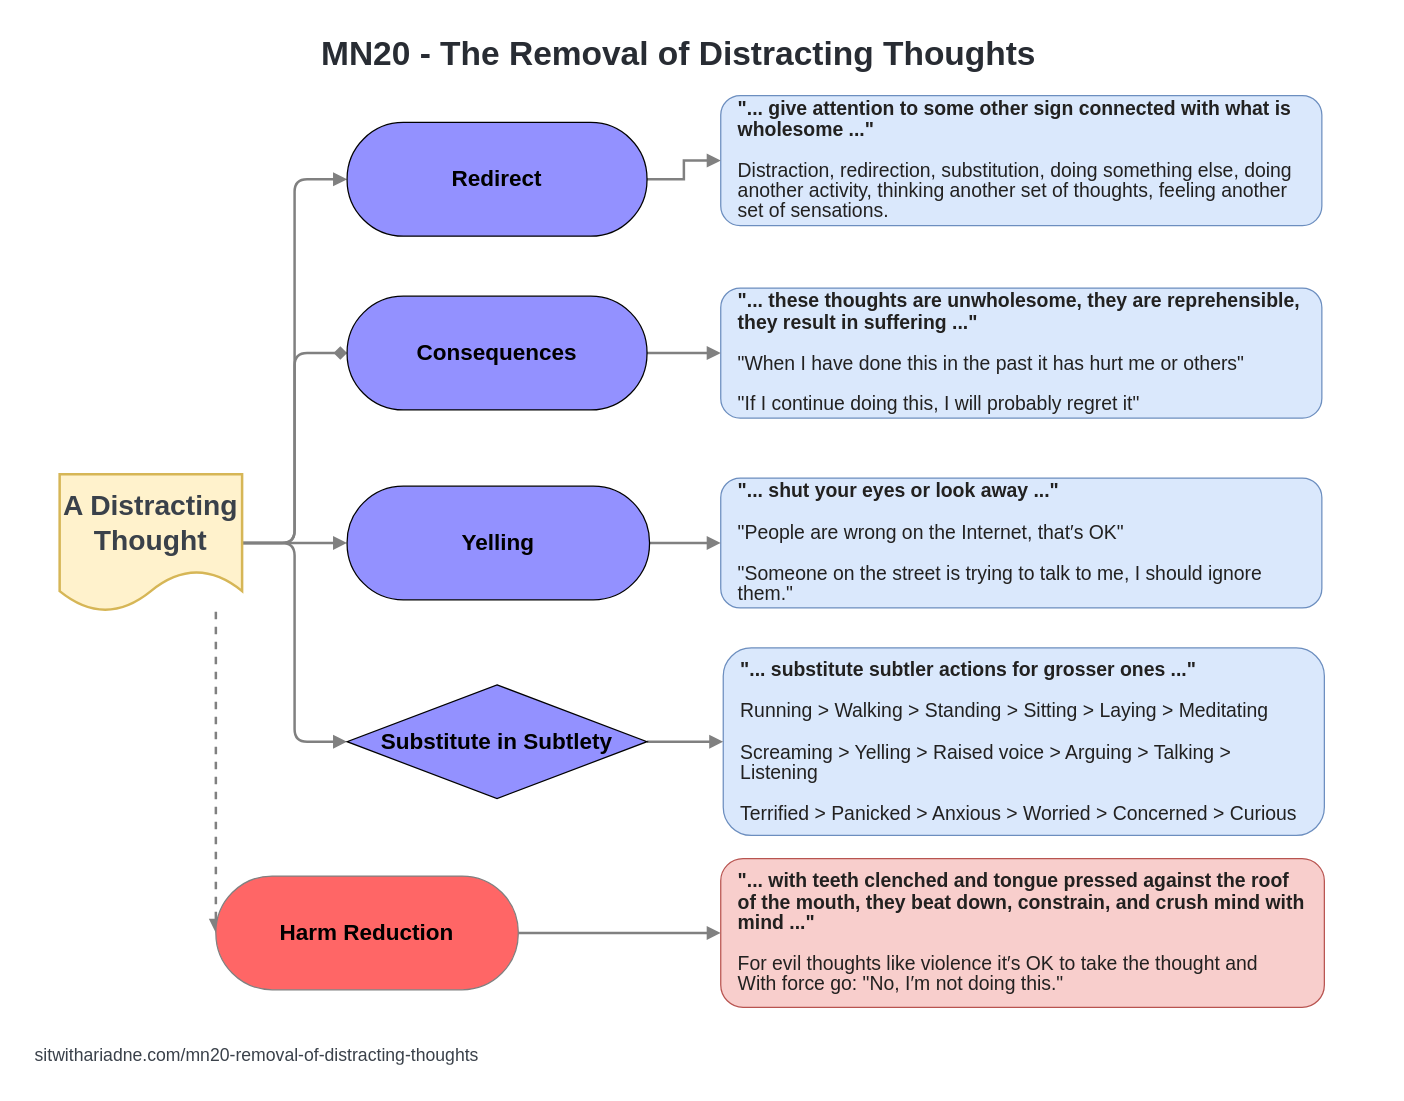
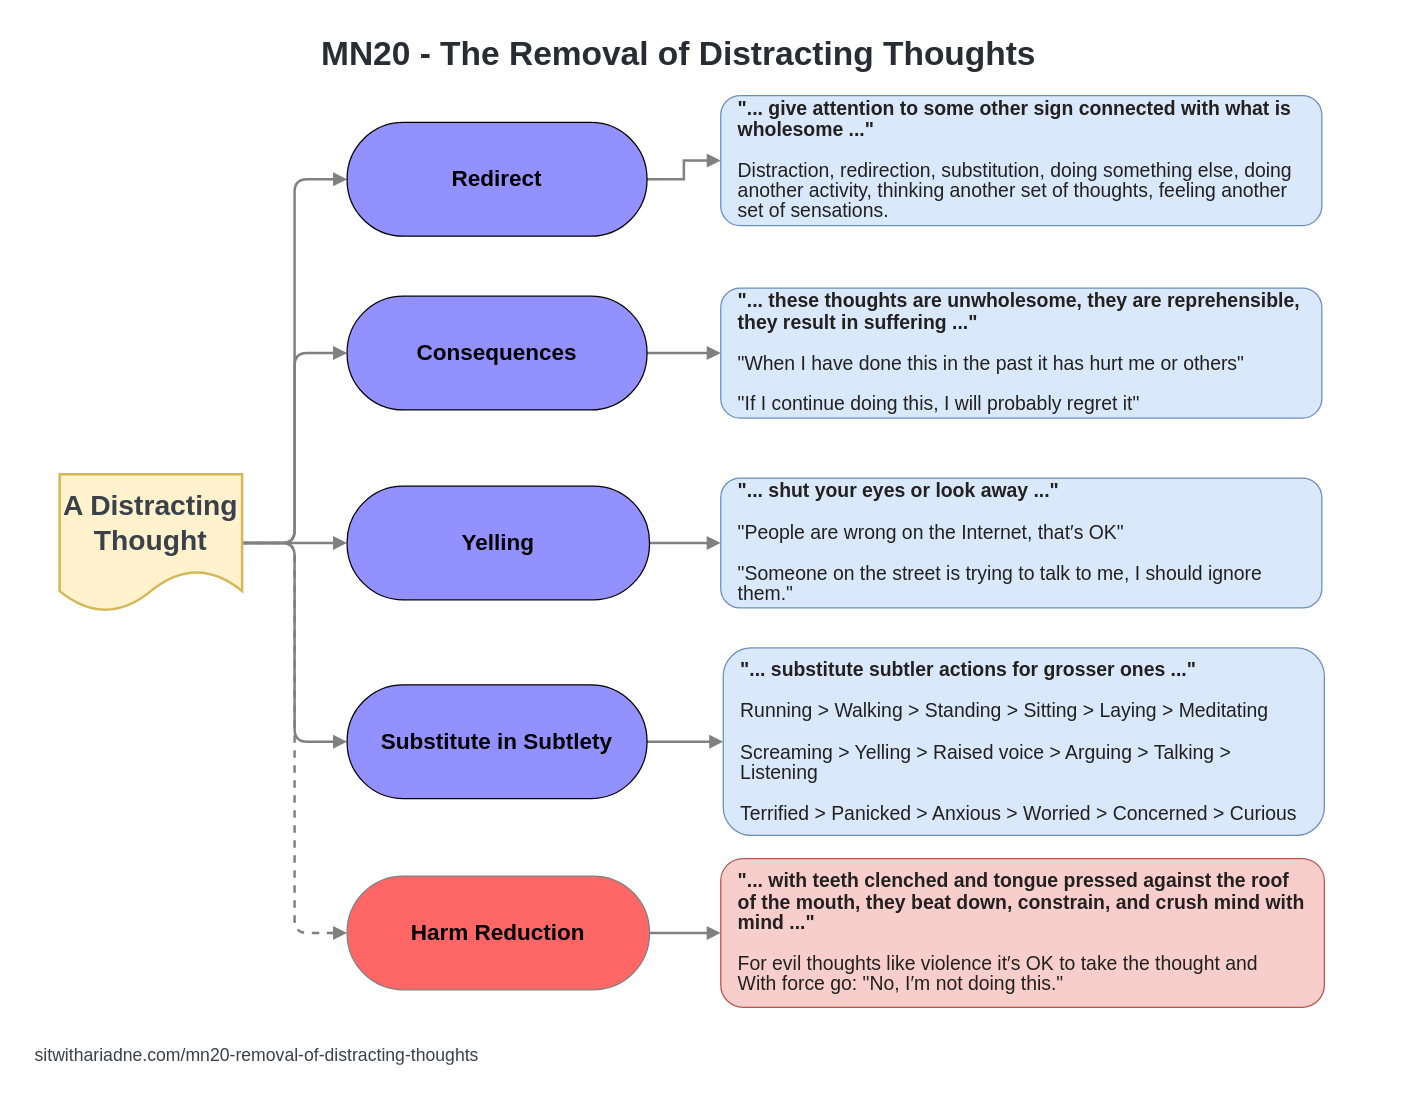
(333, 353) -> (332, 353)
(497, 742) -> (497, 742)
(367, 933) -> (498, 933)
